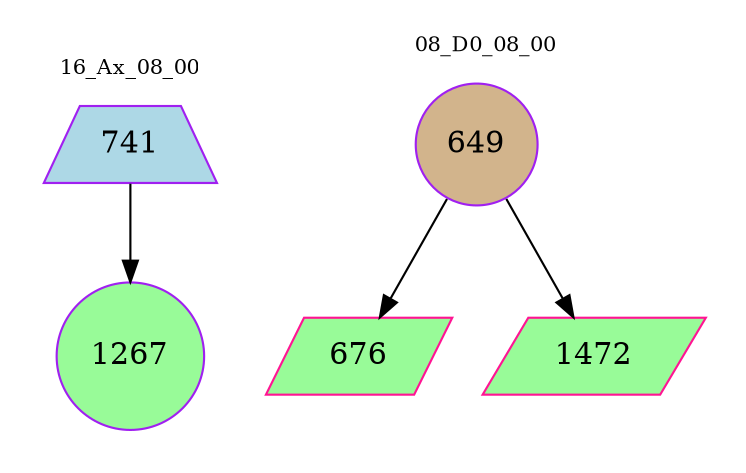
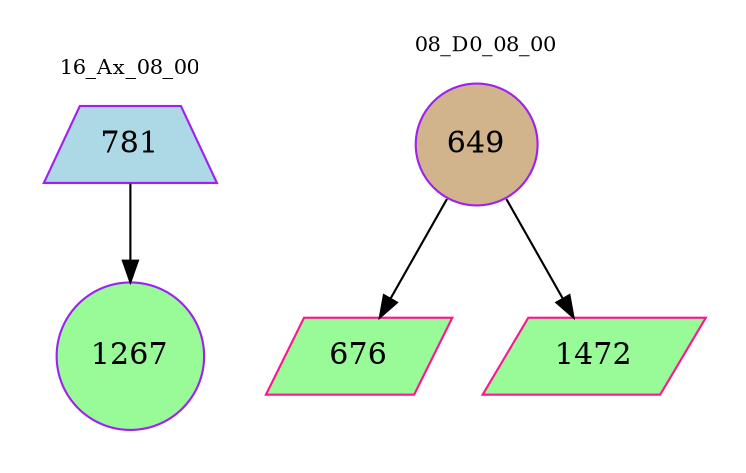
(130, 144) -> (130, 144)
